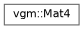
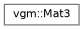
(42, 15) -> (42, 15)
